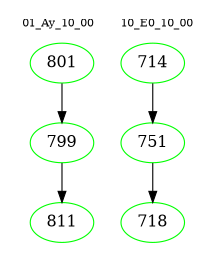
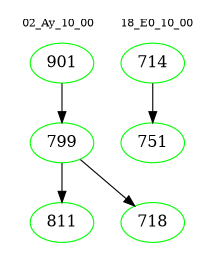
(58, 24) -> (58, 24)
(157, 24) -> (157, 24)
(62, 63) -> (62, 63)
(153, 177) -> (95, 172)
